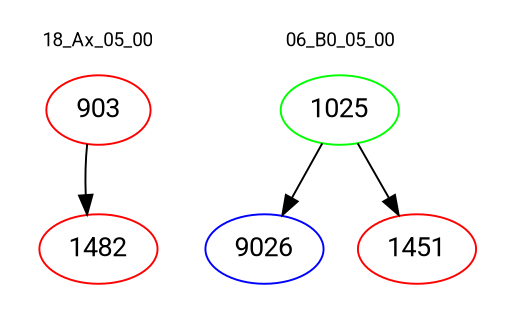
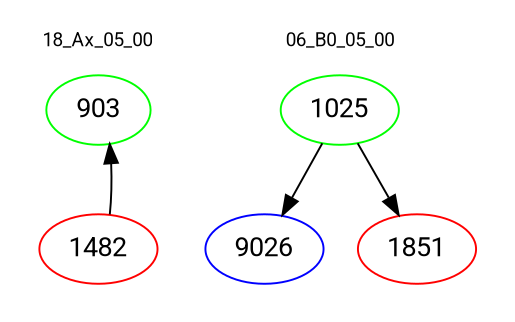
(98, 110) -> (98, 110)
(86, 170) -> (111, 189)
(417, 249) -> (417, 249)
